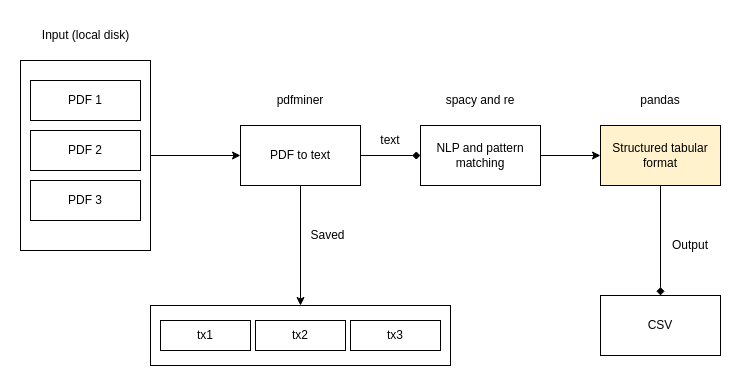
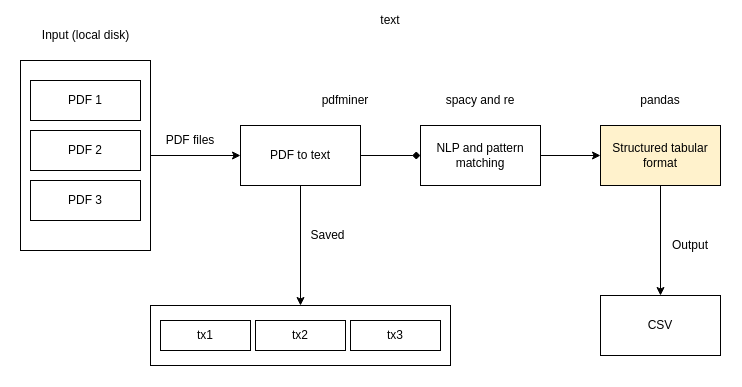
(301, 101) -> (346, 101)
none -> (191, 141)
(391, 141) -> (391, 21)
(661, 287) -> (661, 287)
